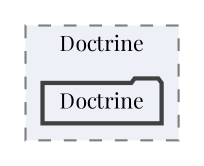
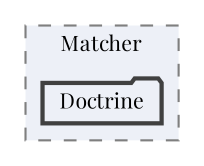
(102, 46) -> (102, 46)
